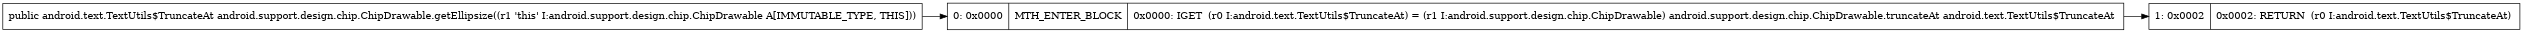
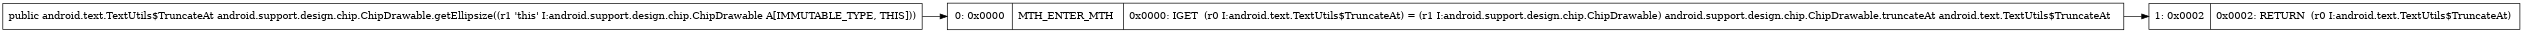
(1068, 16) -> (1066, 16)
